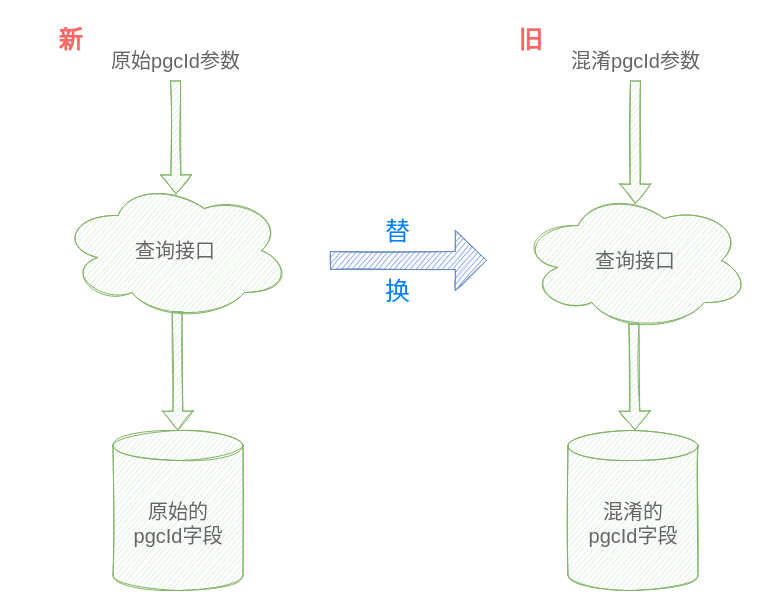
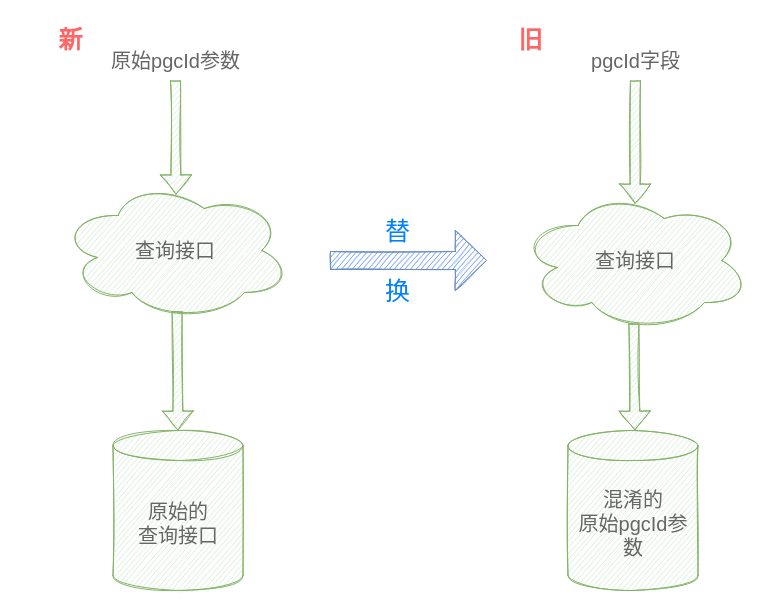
(636, 61) -> (636, 61)
(179, 524) -> (179, 524)
(634, 524) -> (634, 524)
